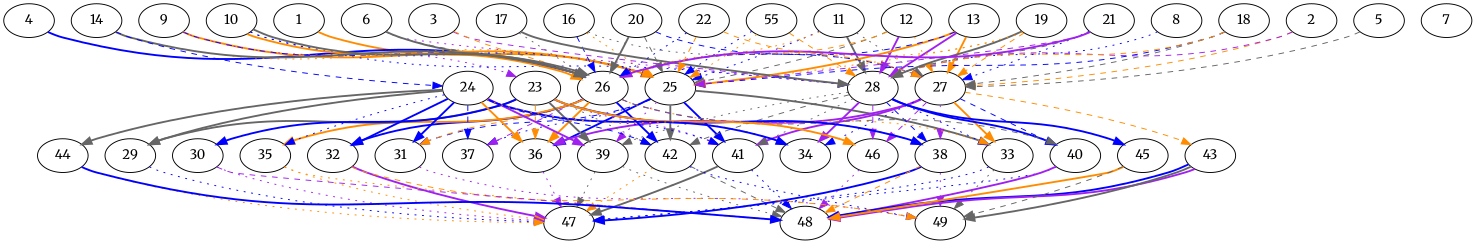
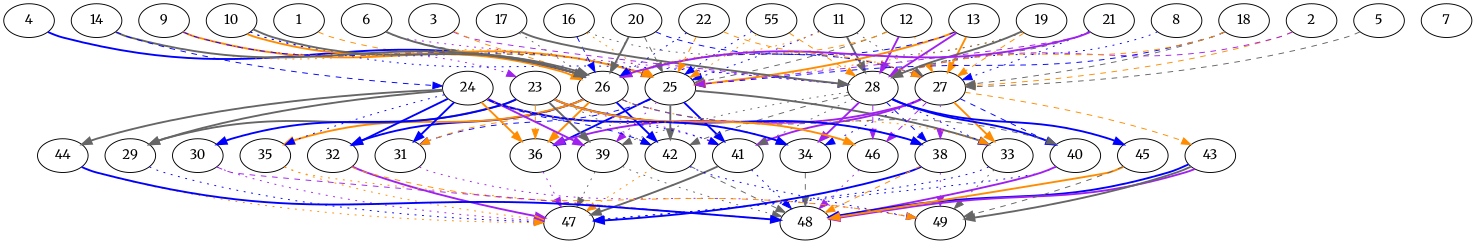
(480, 54) -> (480, 54)
(827, 55) -> (827, 55)
(468, 156) -> none
none -> (805, 185)
